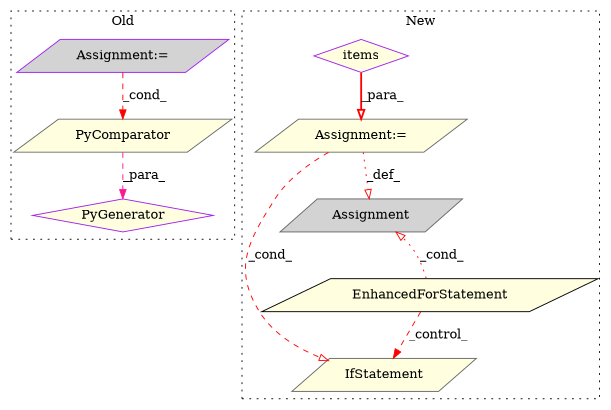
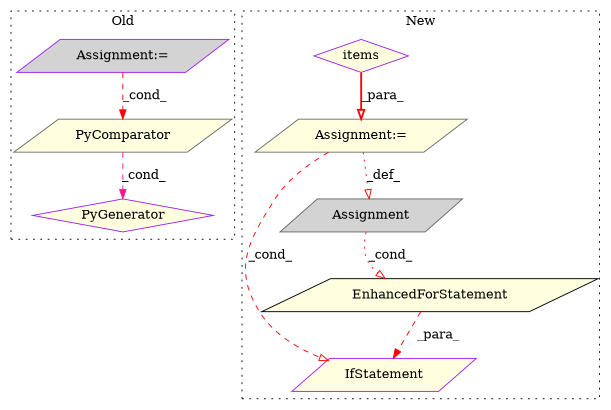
(144, 176) -> (144, 176)
(418, 257) -> (365, 255)
(438, 335) -> (438, 335)
(384, 375) -> (384, 375)
